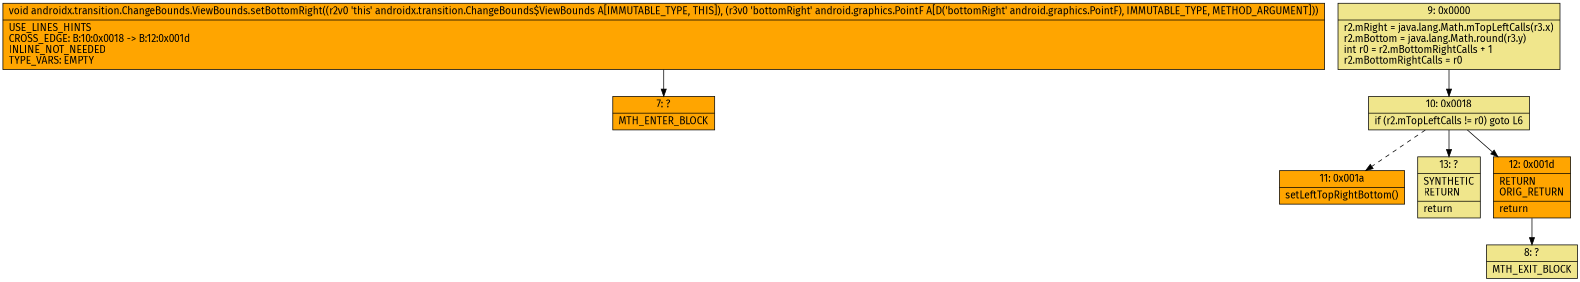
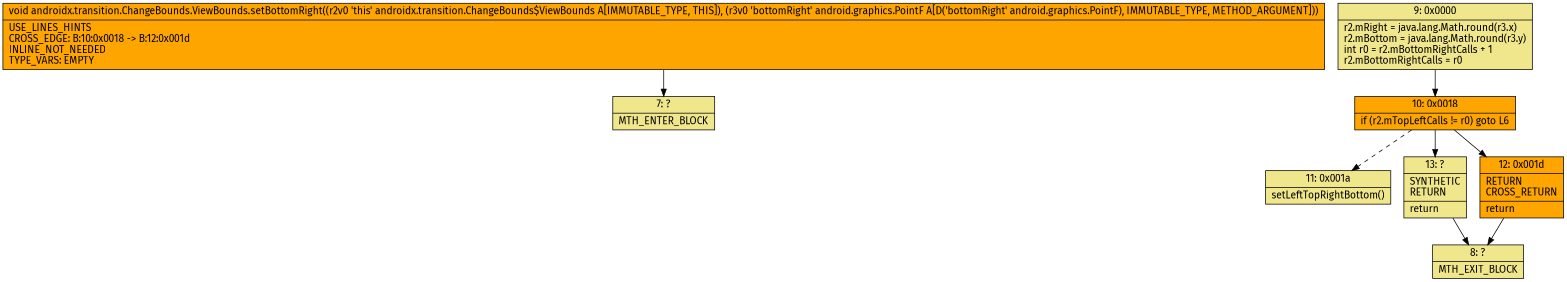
(1449, 28) -> (1430, 28)
(664, 113) -> (664, 113)
(1449, 113) -> (1435, 113)
(1342, 187) -> (1328, 187)
(1532, 192) -> (1522, 192)
none -> (1459, 228)
